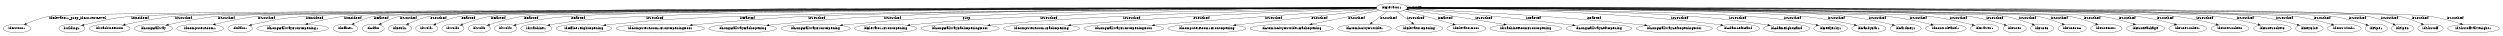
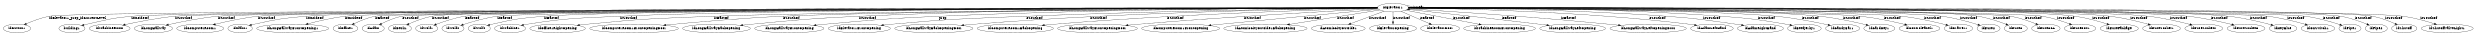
(479, 28) -> none
